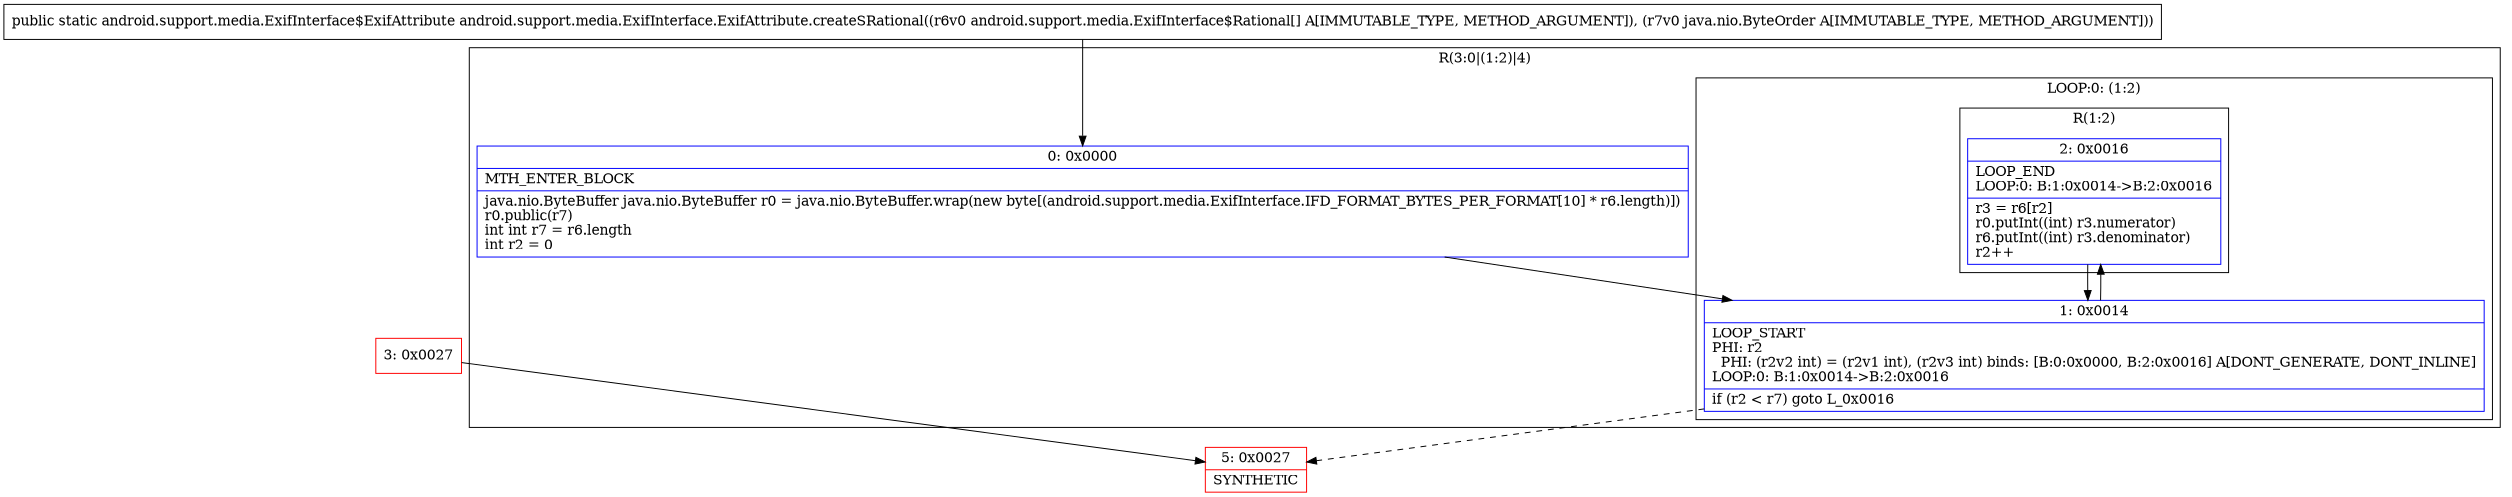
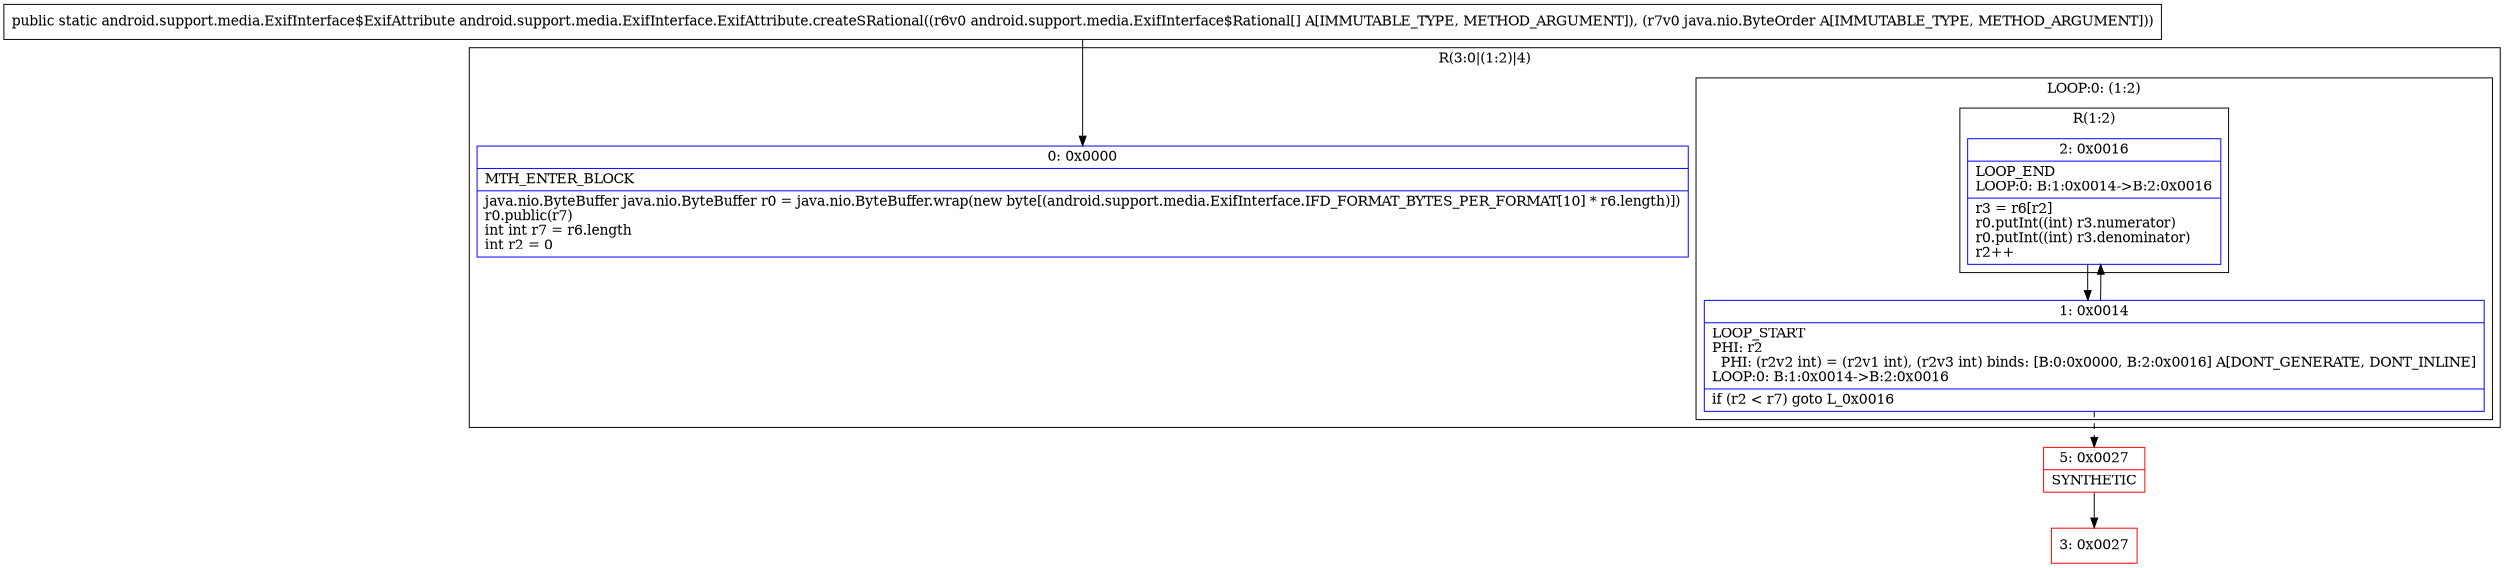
(2083, 238) -> (2083, 238)
(1583, 278) -> none
(829, 412) -> (2094, 505)
